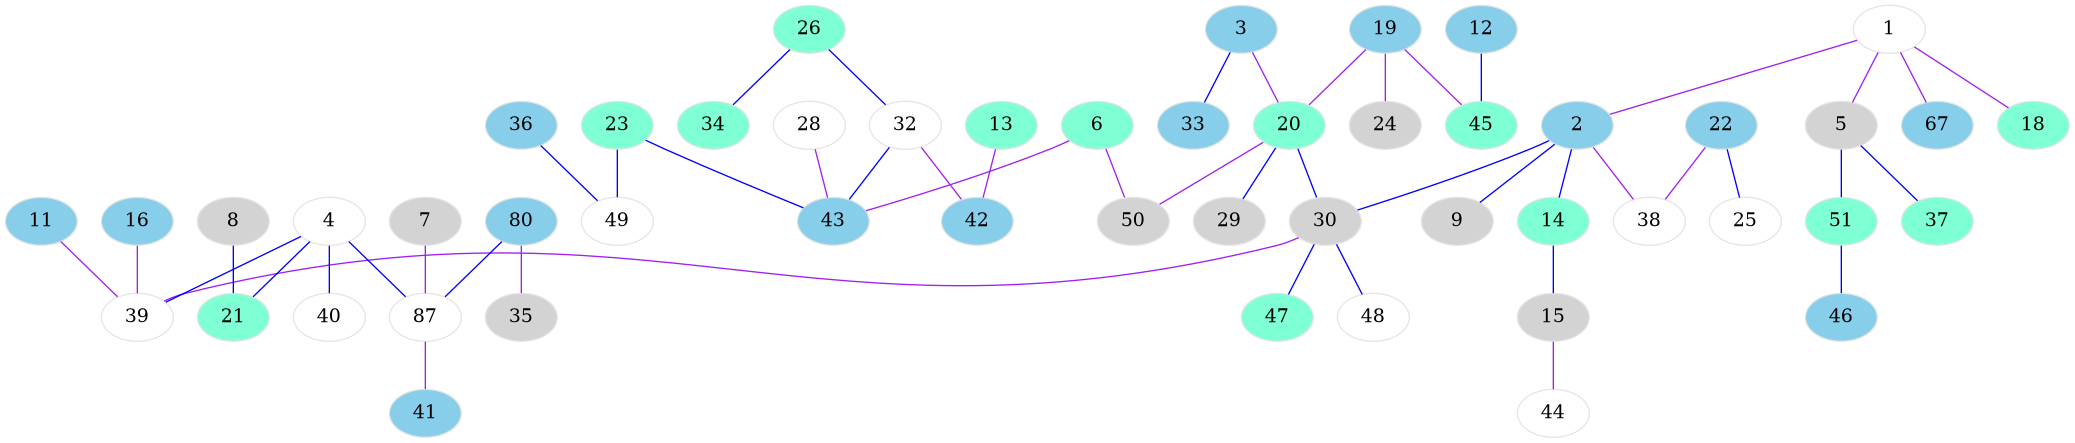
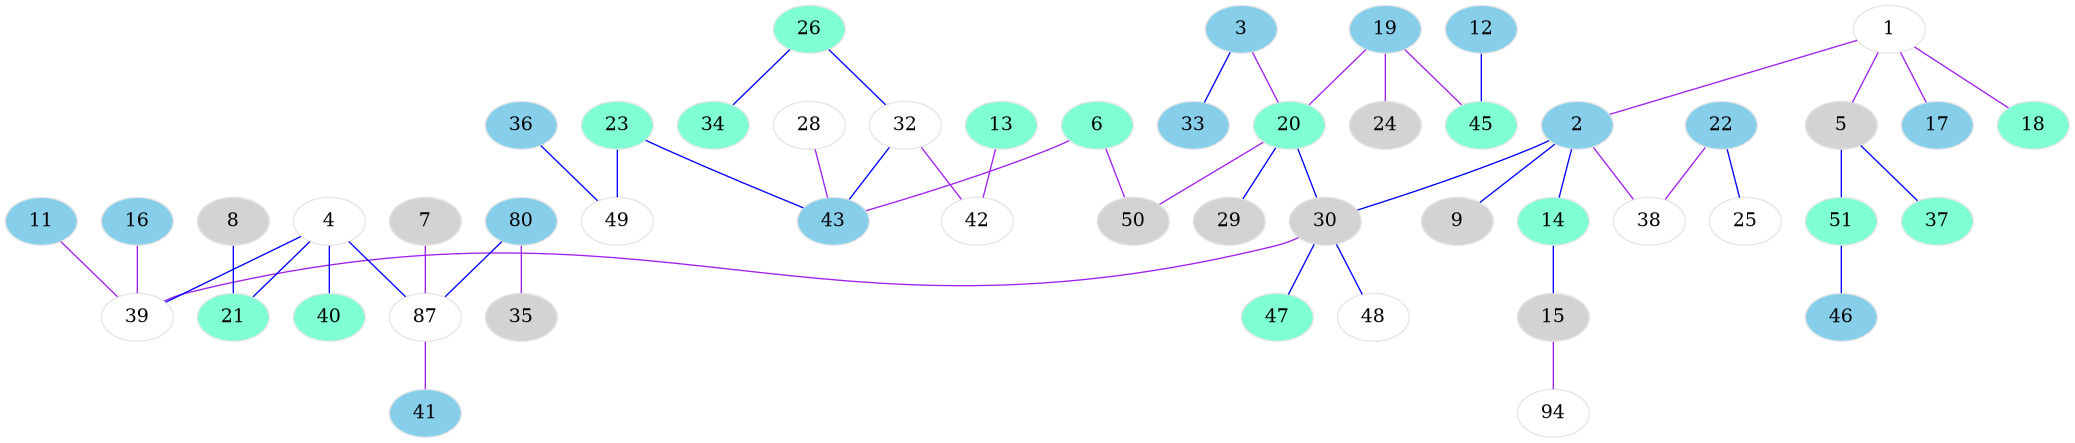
(1937, 125) -> (1937, 125)
(977, 221) -> (977, 221)
(329, 317) -> (329, 317)
(1553, 413) -> (1553, 413)
